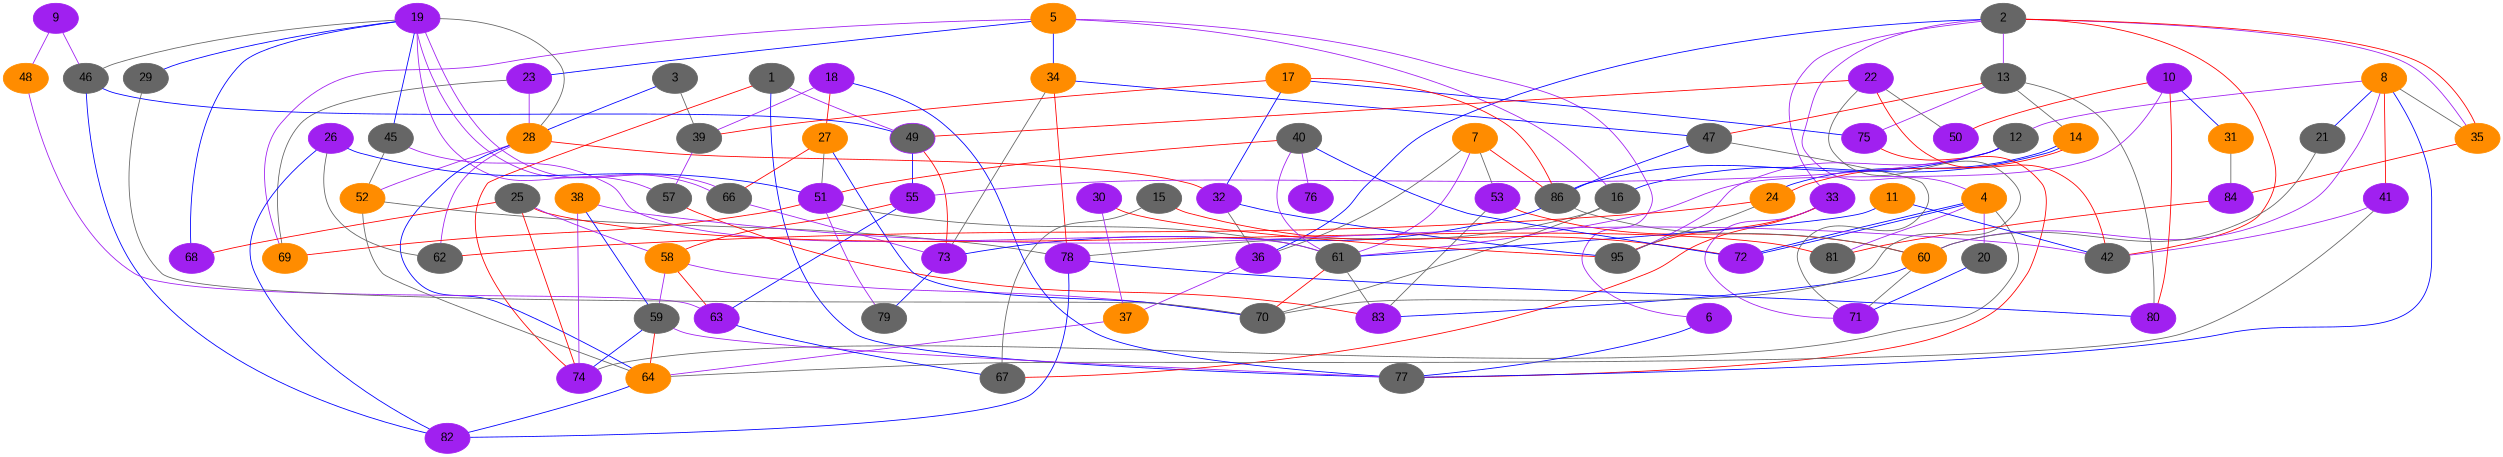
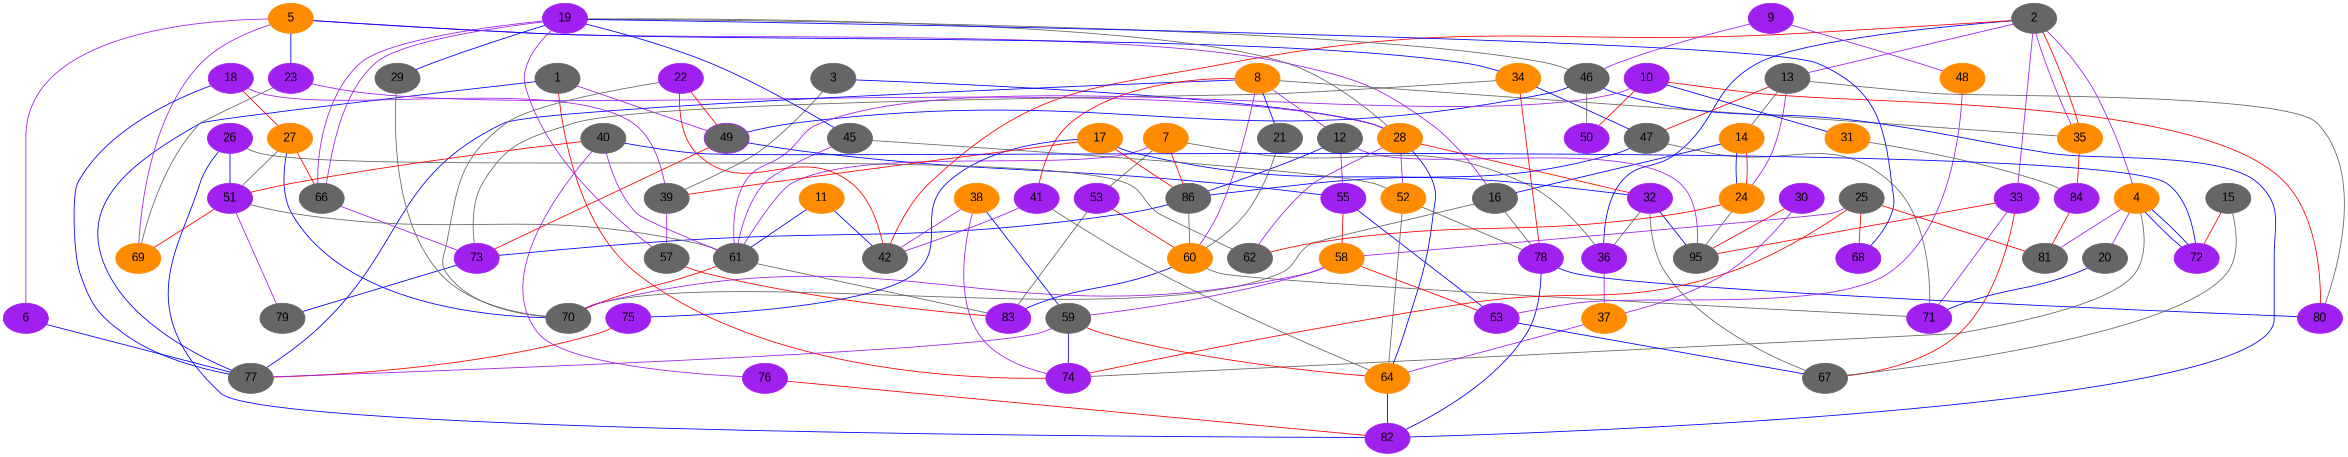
(1913, 108) -> (1587, 116)
(1934, 108) -> (1776, 142)
none -> (1704, 313)
none -> (1076, 408)
